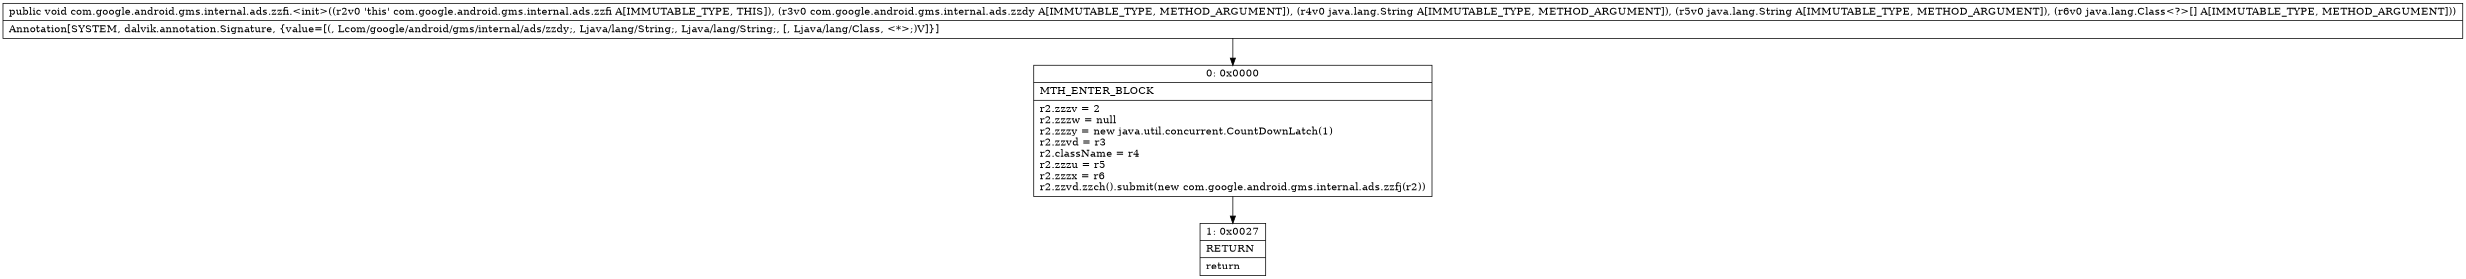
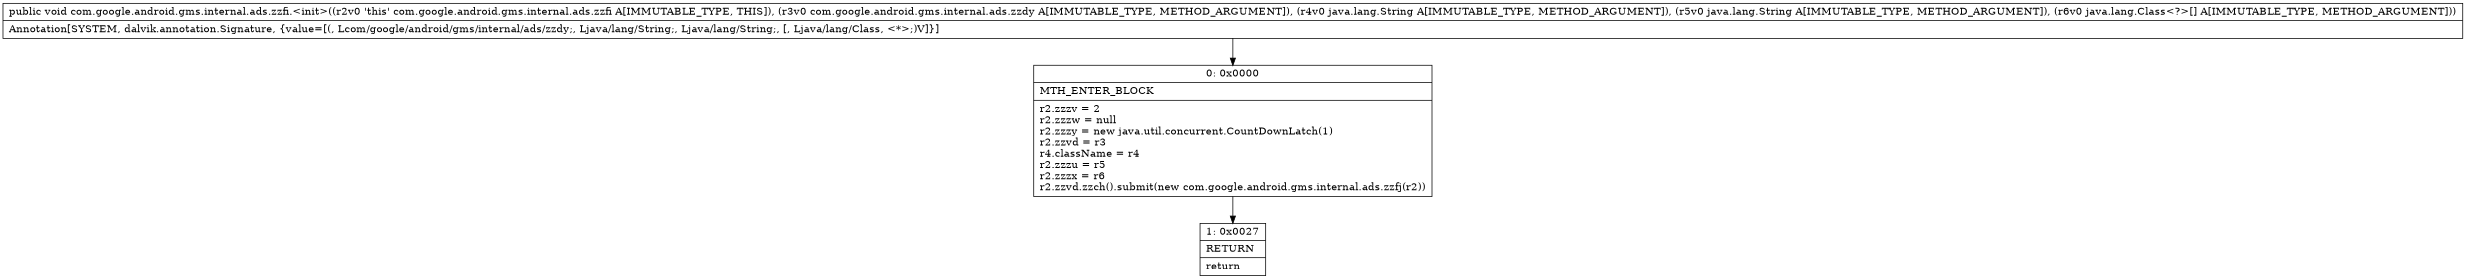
(1090, 154) -> (1090, 154)
